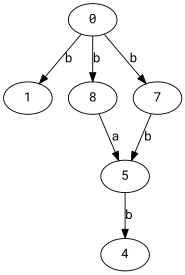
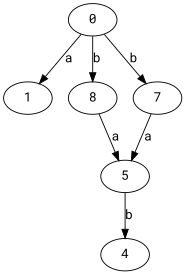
(69, 59) -> (69, 59)
(148, 137) -> (148, 137)
